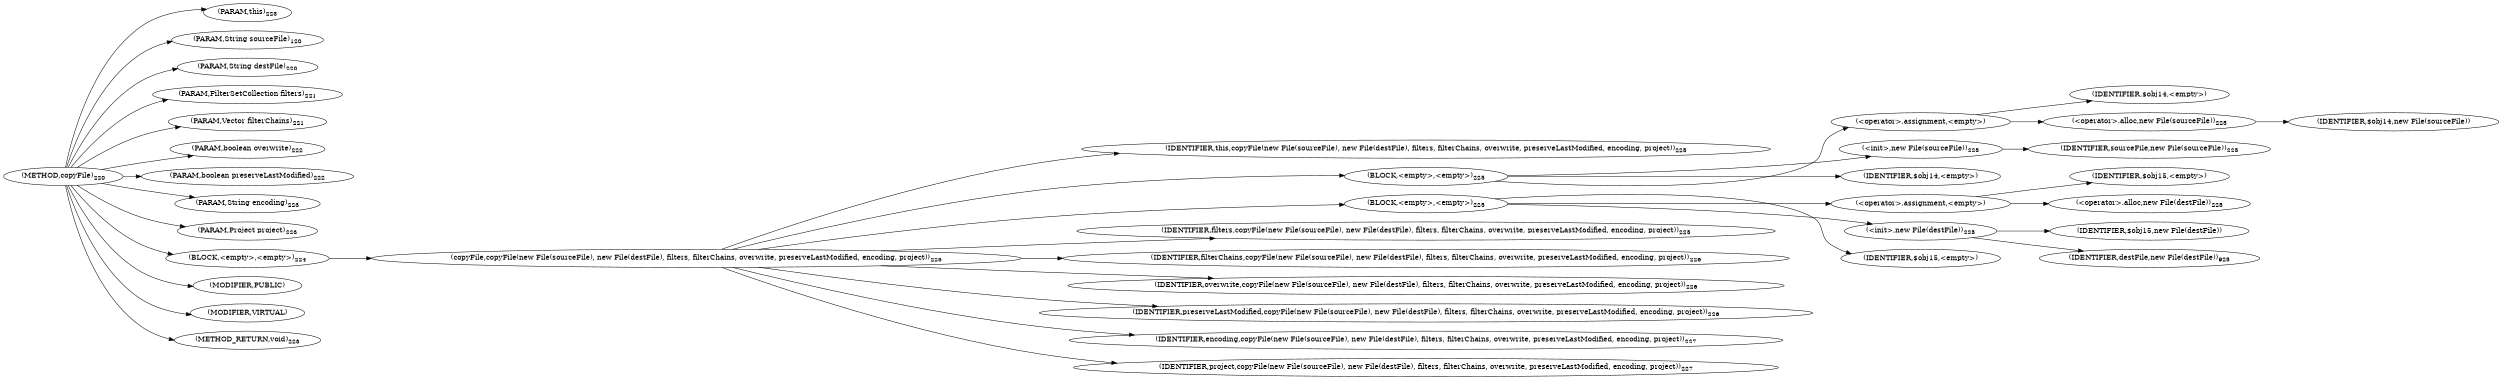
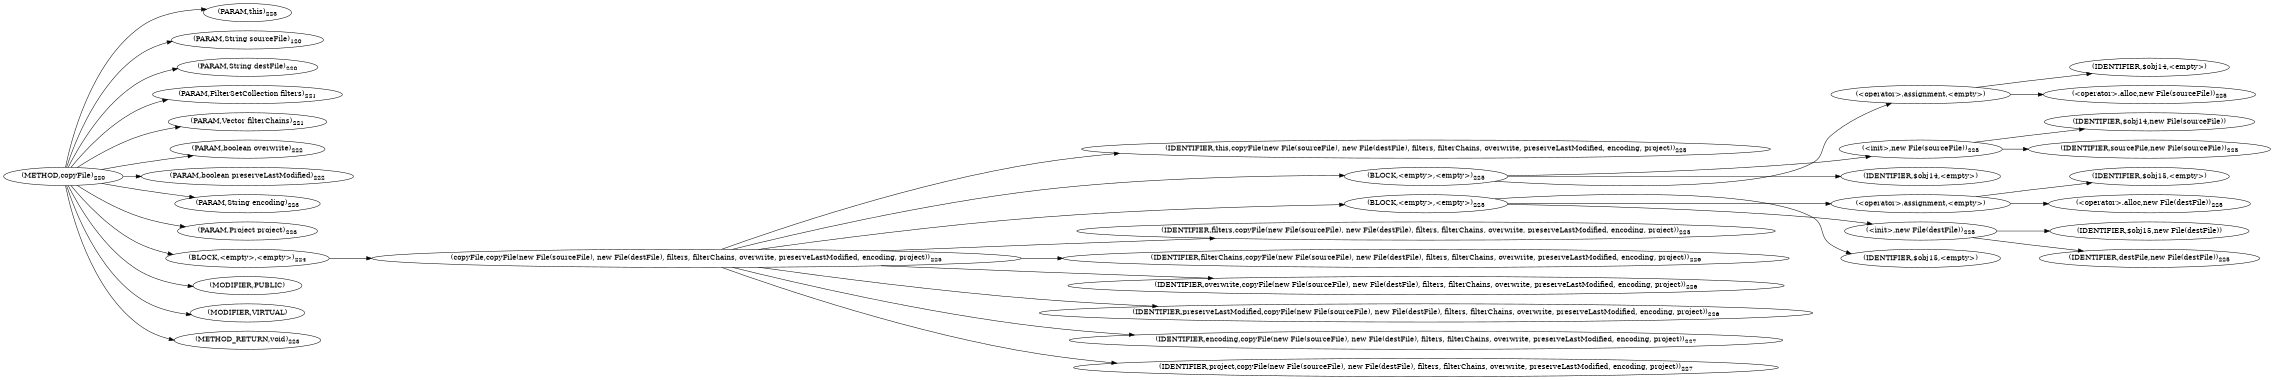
(2270, 122) -> (2027, 136)
(2224, 258) -> (2224, 258)
